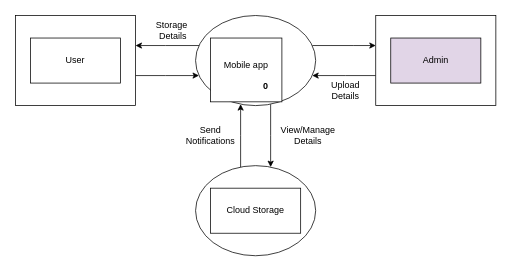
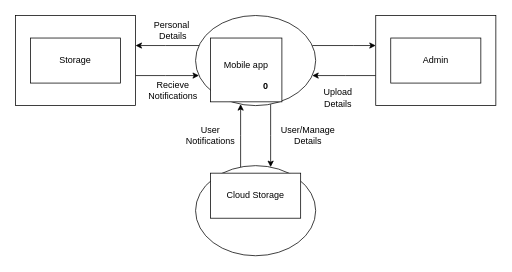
(173, 30) -> (173, 30)
(75, 60) -> (75, 60)
(435, 60) -> (435, 60)
none -> (173, 90)
(345, 90) -> (338, 98)
(210, 135) -> (210, 135)
(308, 135) -> (308, 135)
(255, 210) -> (255, 195)
